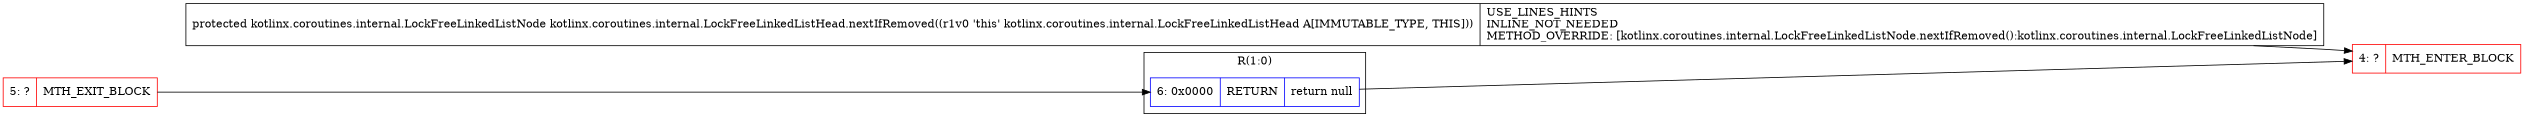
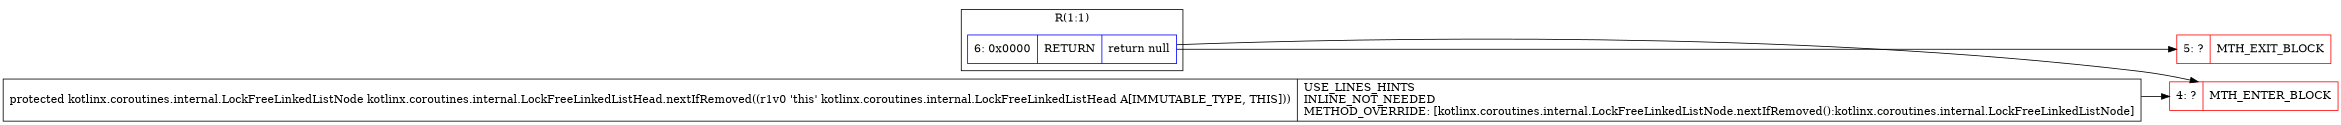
(1255, 62) -> (1072, 19)
(650, 92) -> (1673, 49)
